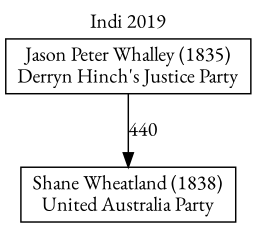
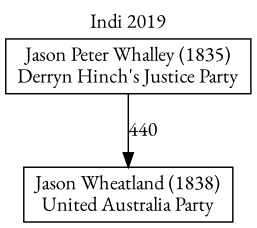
(128, 195) -> (128, 195)
